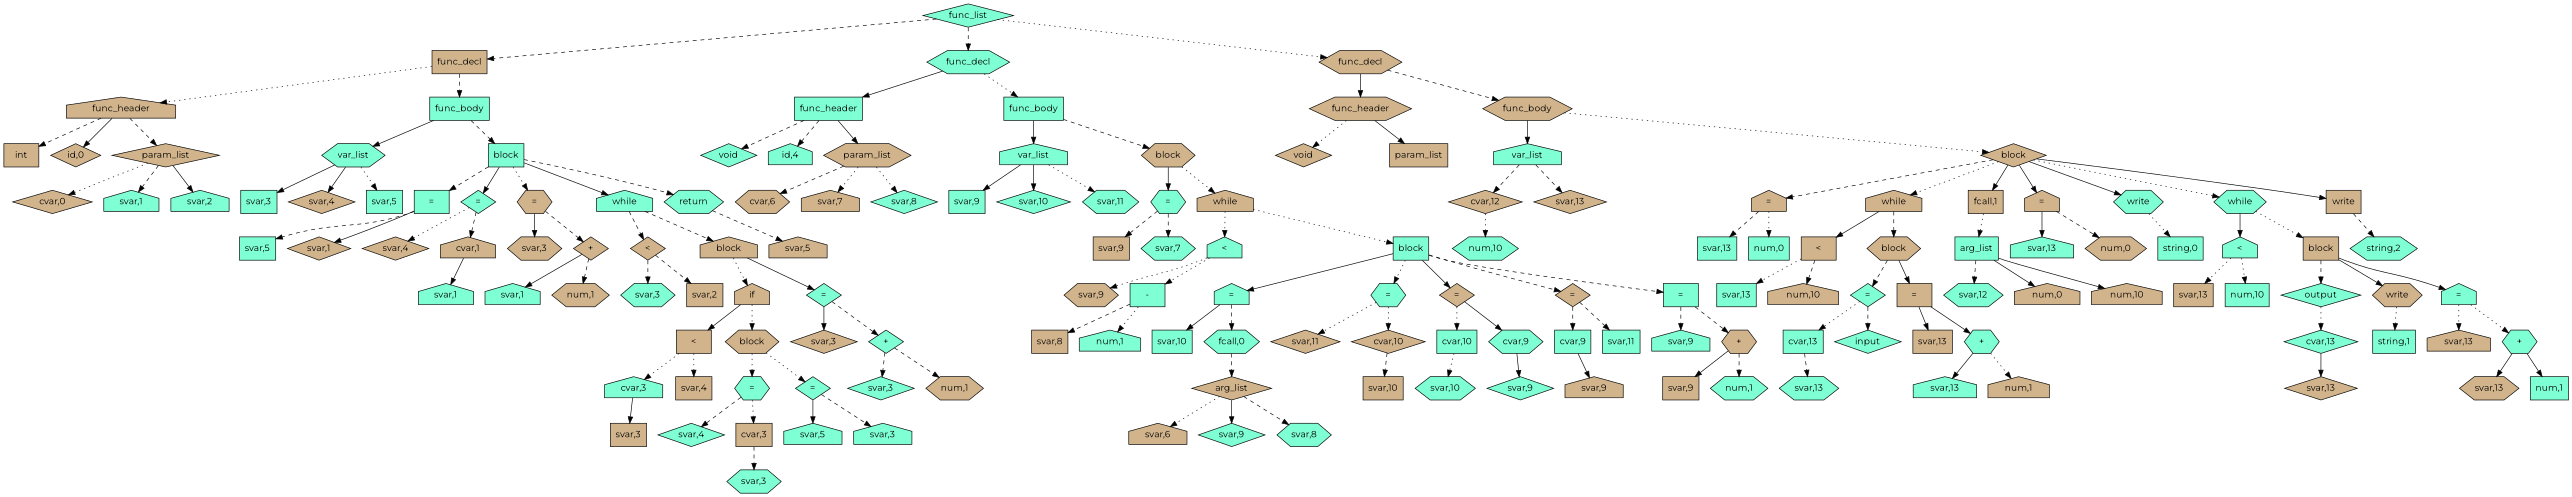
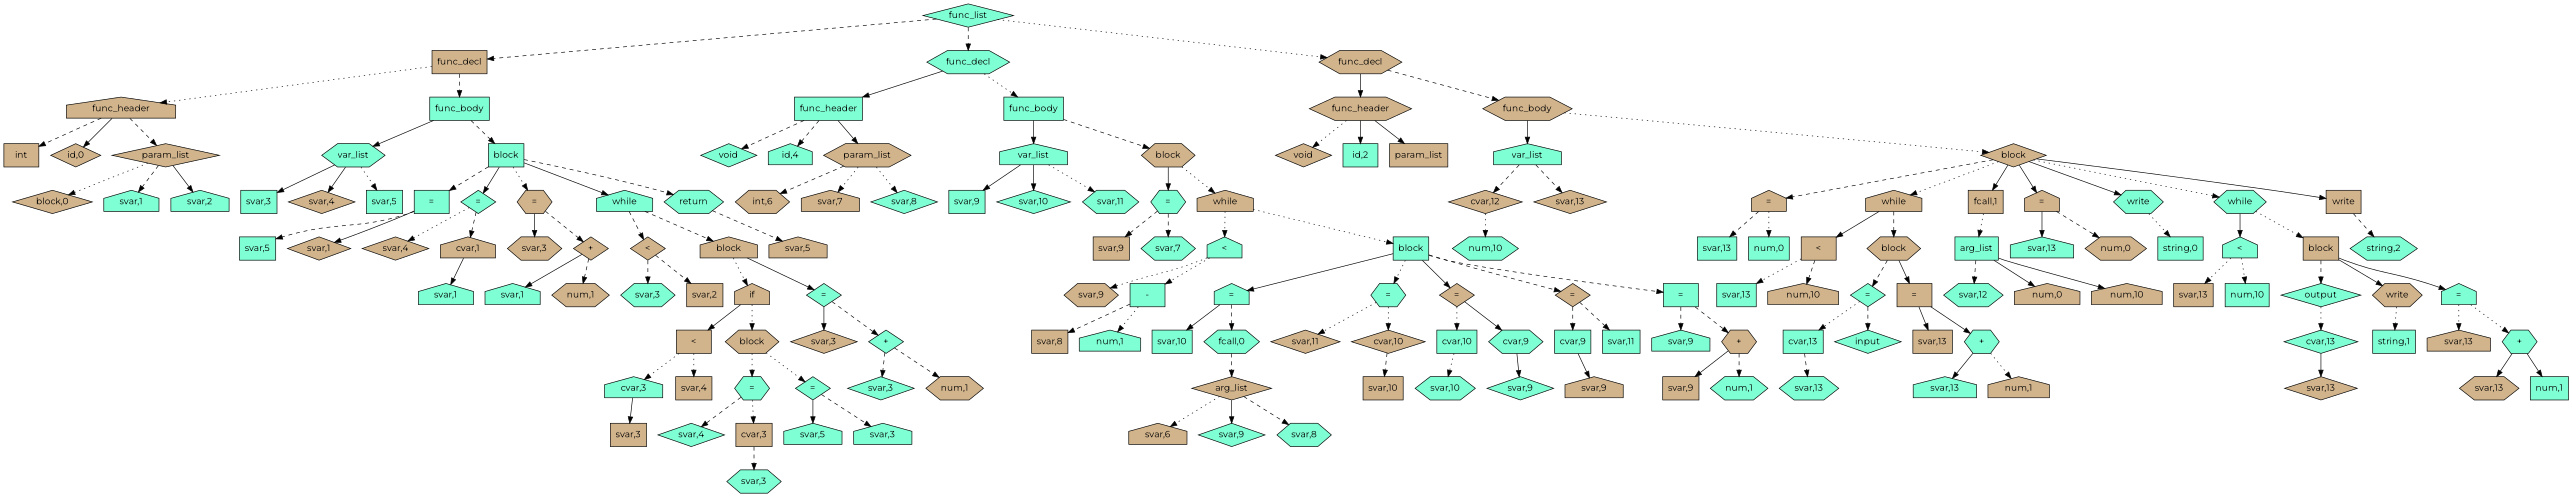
none -> (1360, 155)
(52, 202) -> (52, 202)
(762, 202) -> (762, 202)
